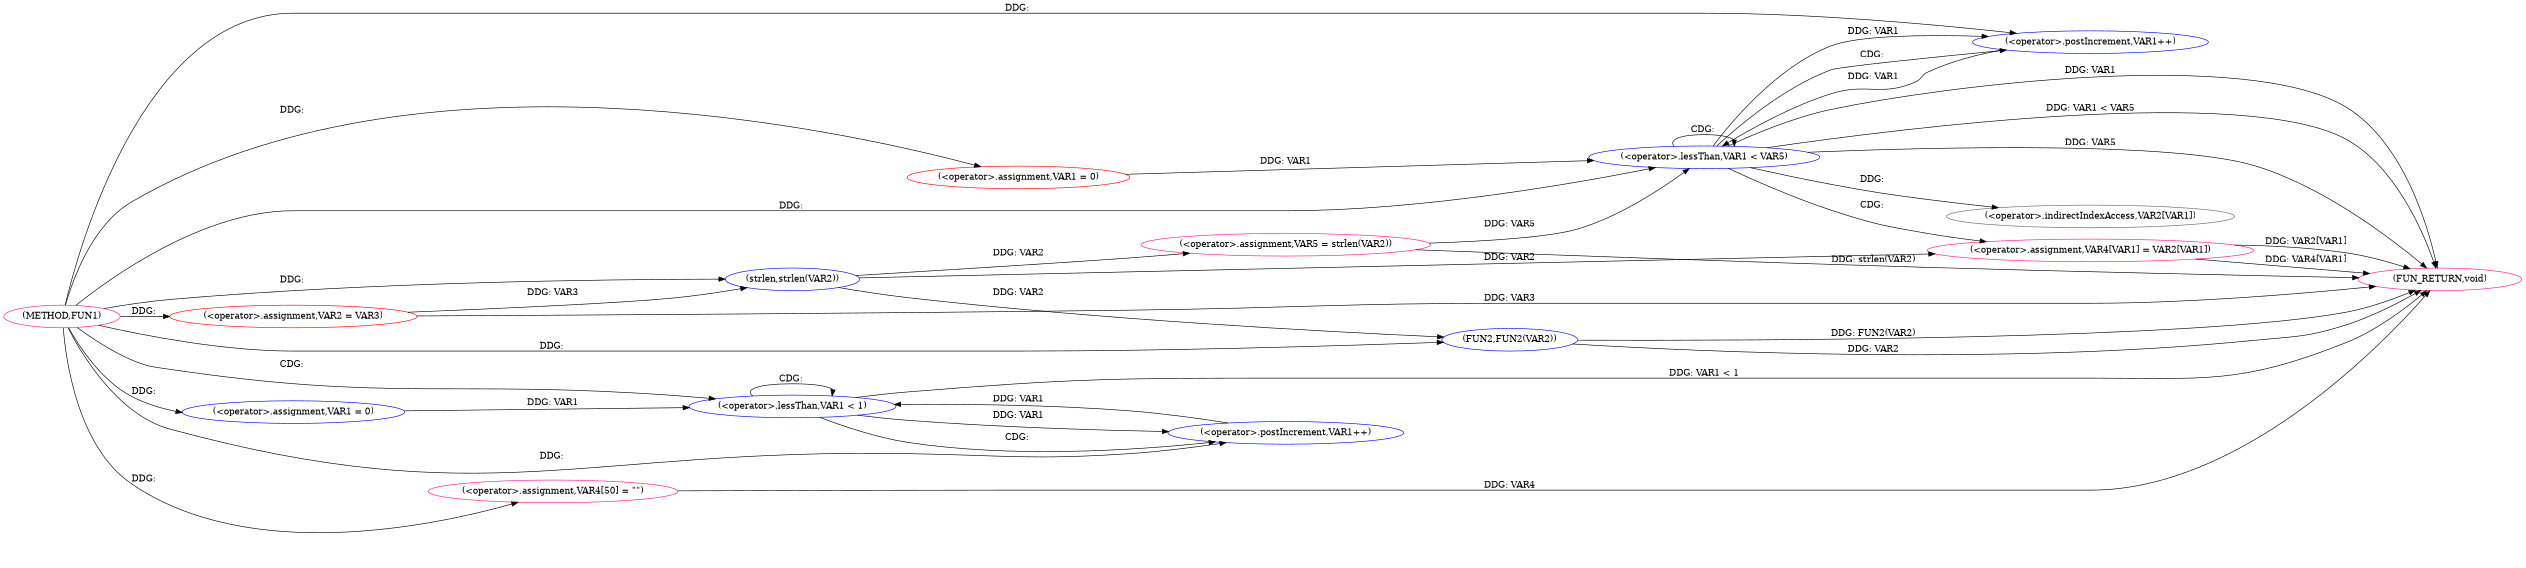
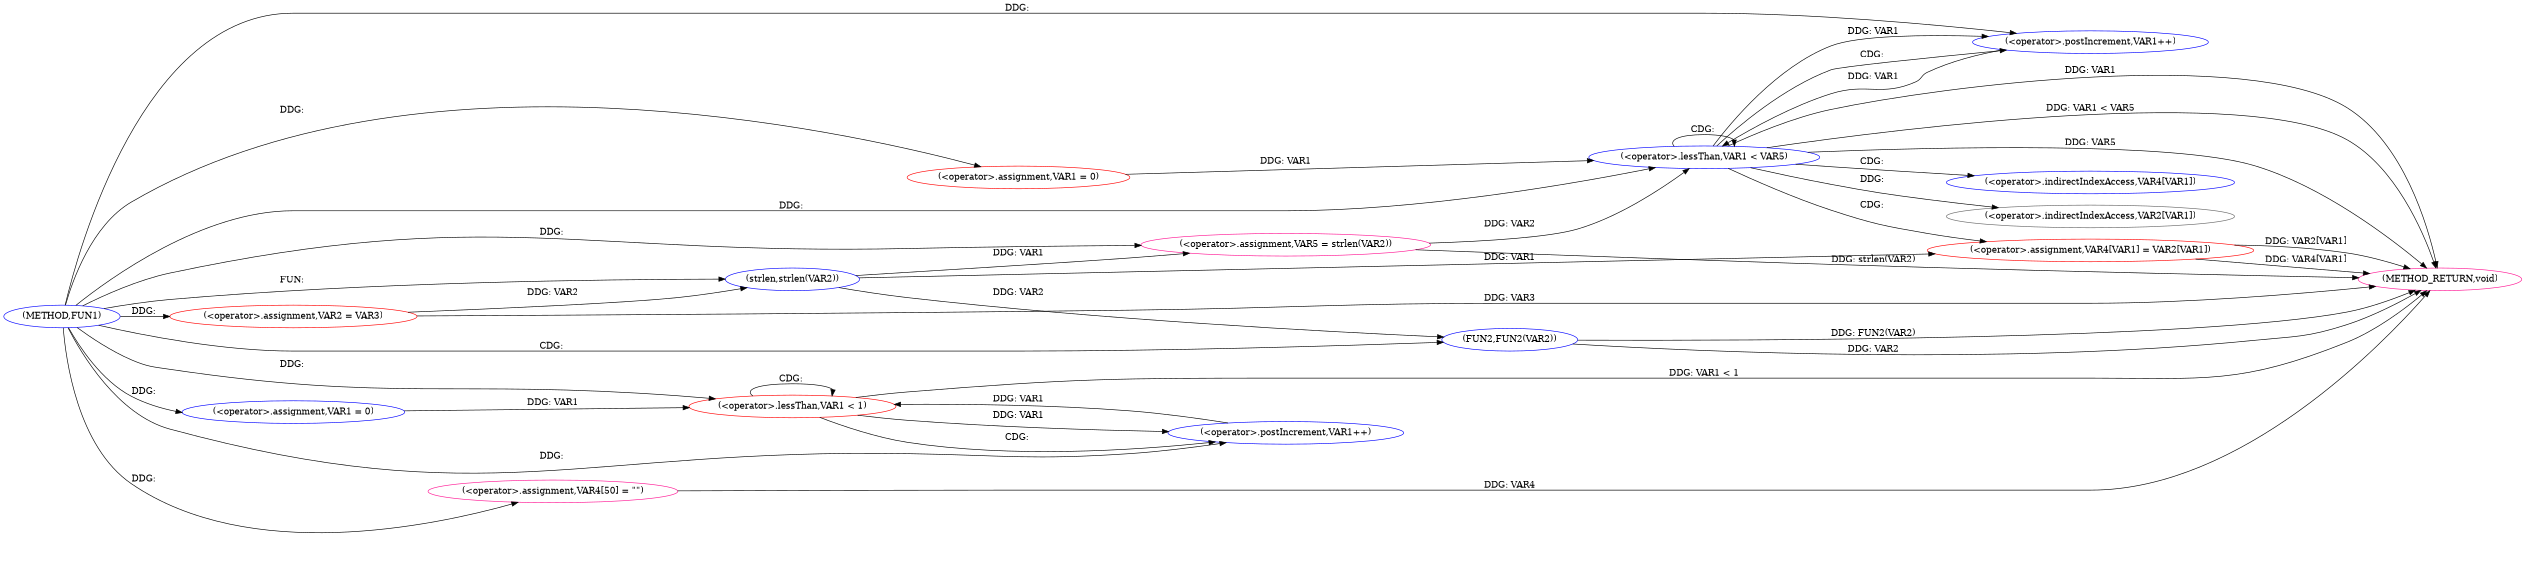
none -> (2090, 182)
(1510, 224) -> (1510, 224)
none -> (604, 241)
(2090, 250) -> (2090, 250)
(1018, 253) -> (1018, 253)
(1510, 258) -> (1510, 258)
(2440, 279) -> (2440, 279)
(293, 280) -> (293, 280)
(553, 293) -> (553, 293)
(62, 316) -> (62, 316)
(553, 346) -> (553, 346)
(293, 365) -> (293, 365)
(792, 406) -> (792, 406)
